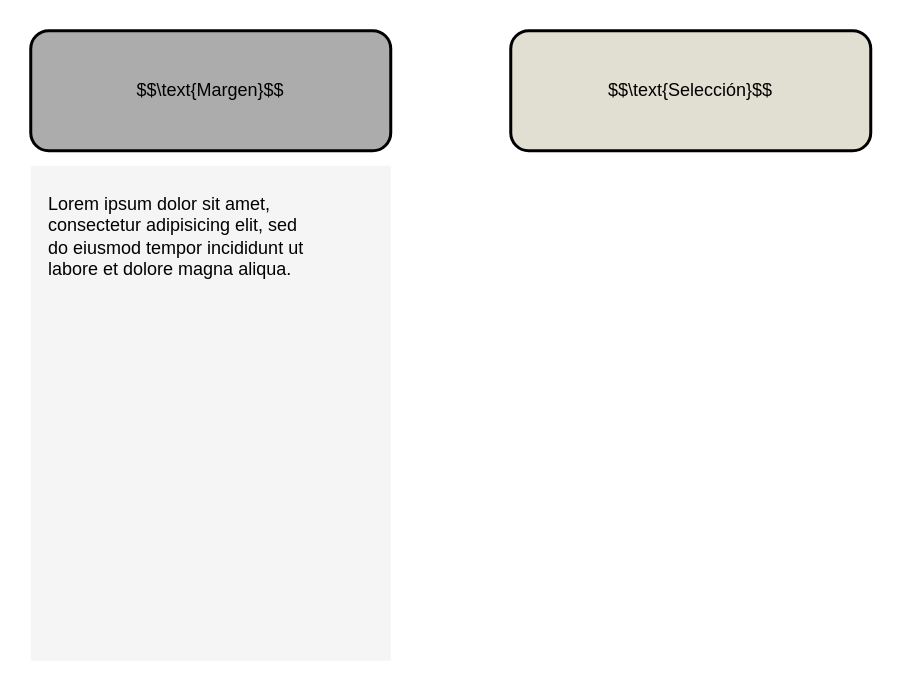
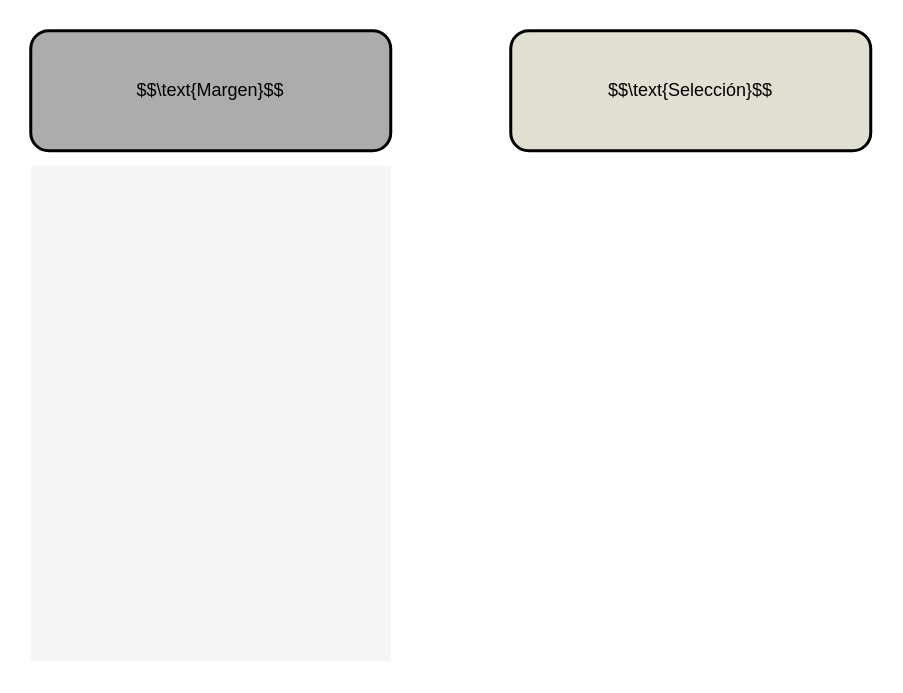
(181, 256) -> none
